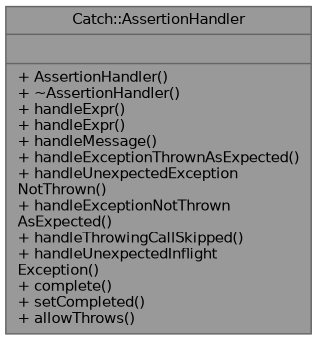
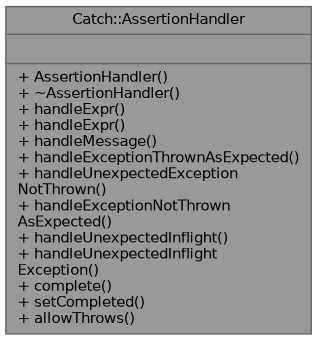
(131, 238) -> (123, 238)
